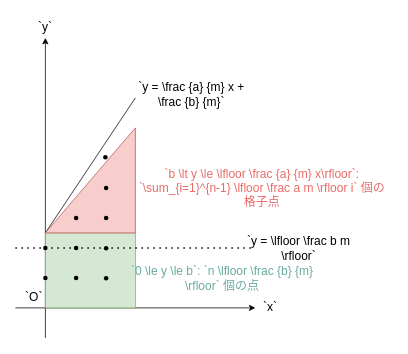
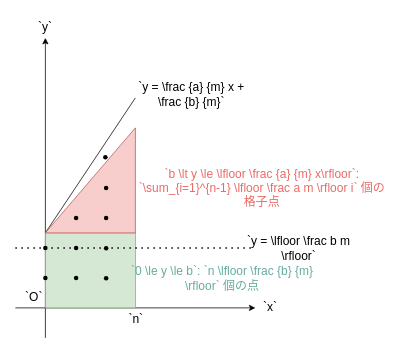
none -> (136, 319)
